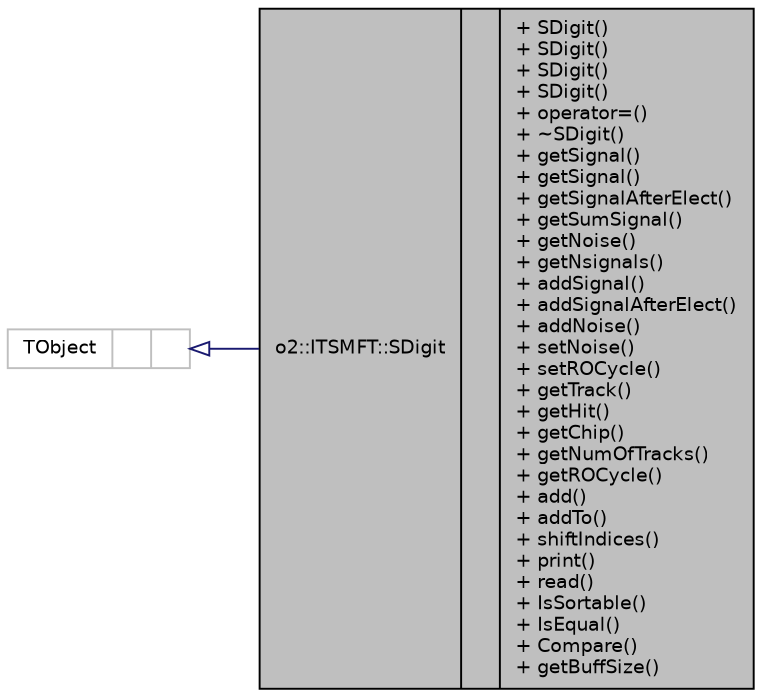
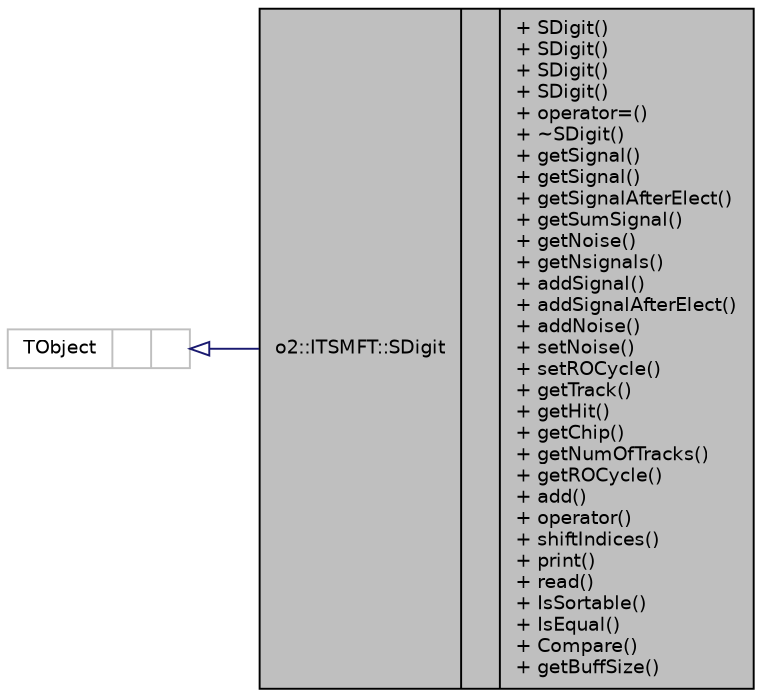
(562, 518) -> (574, 518)
